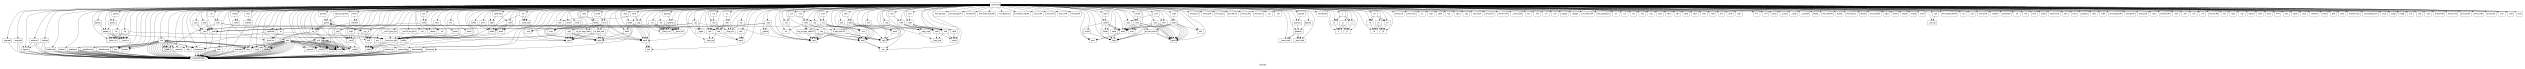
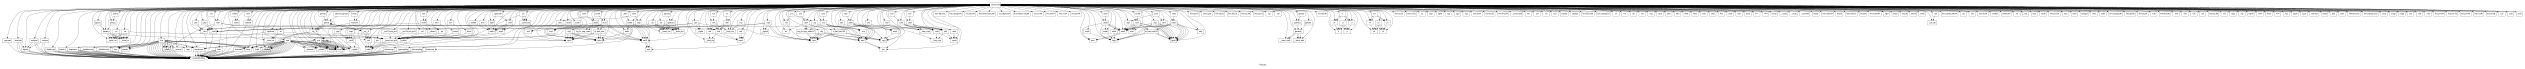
none -> (1748, 14)
